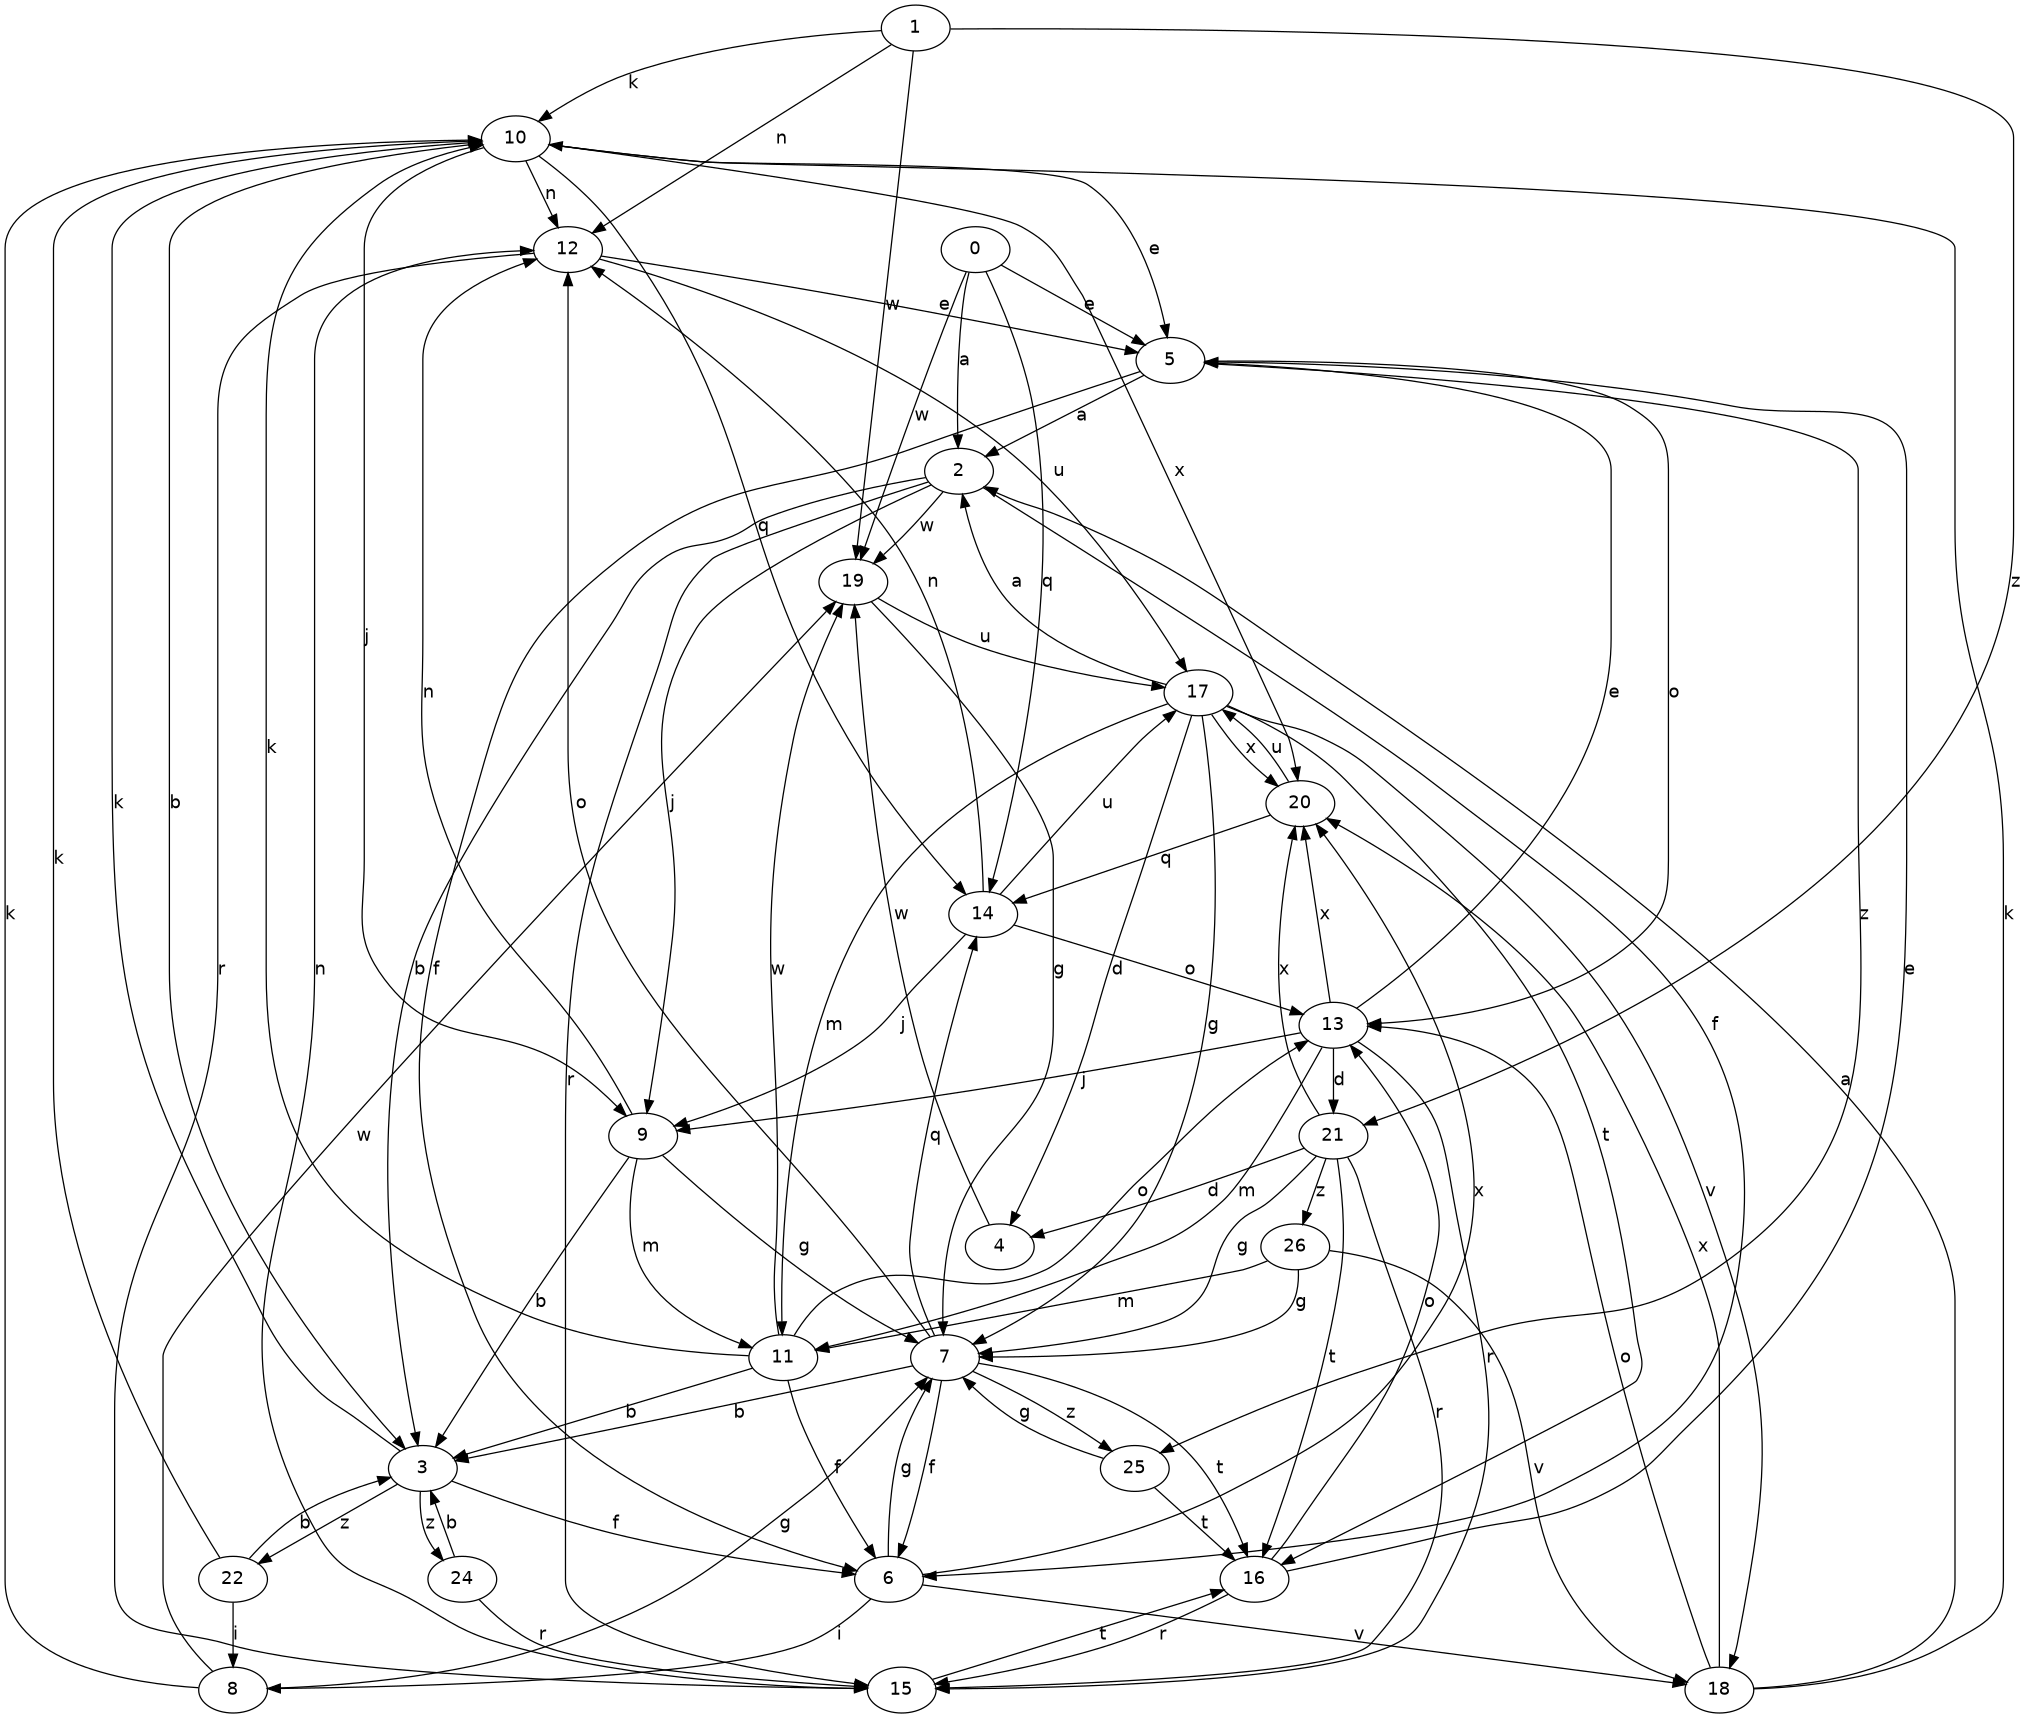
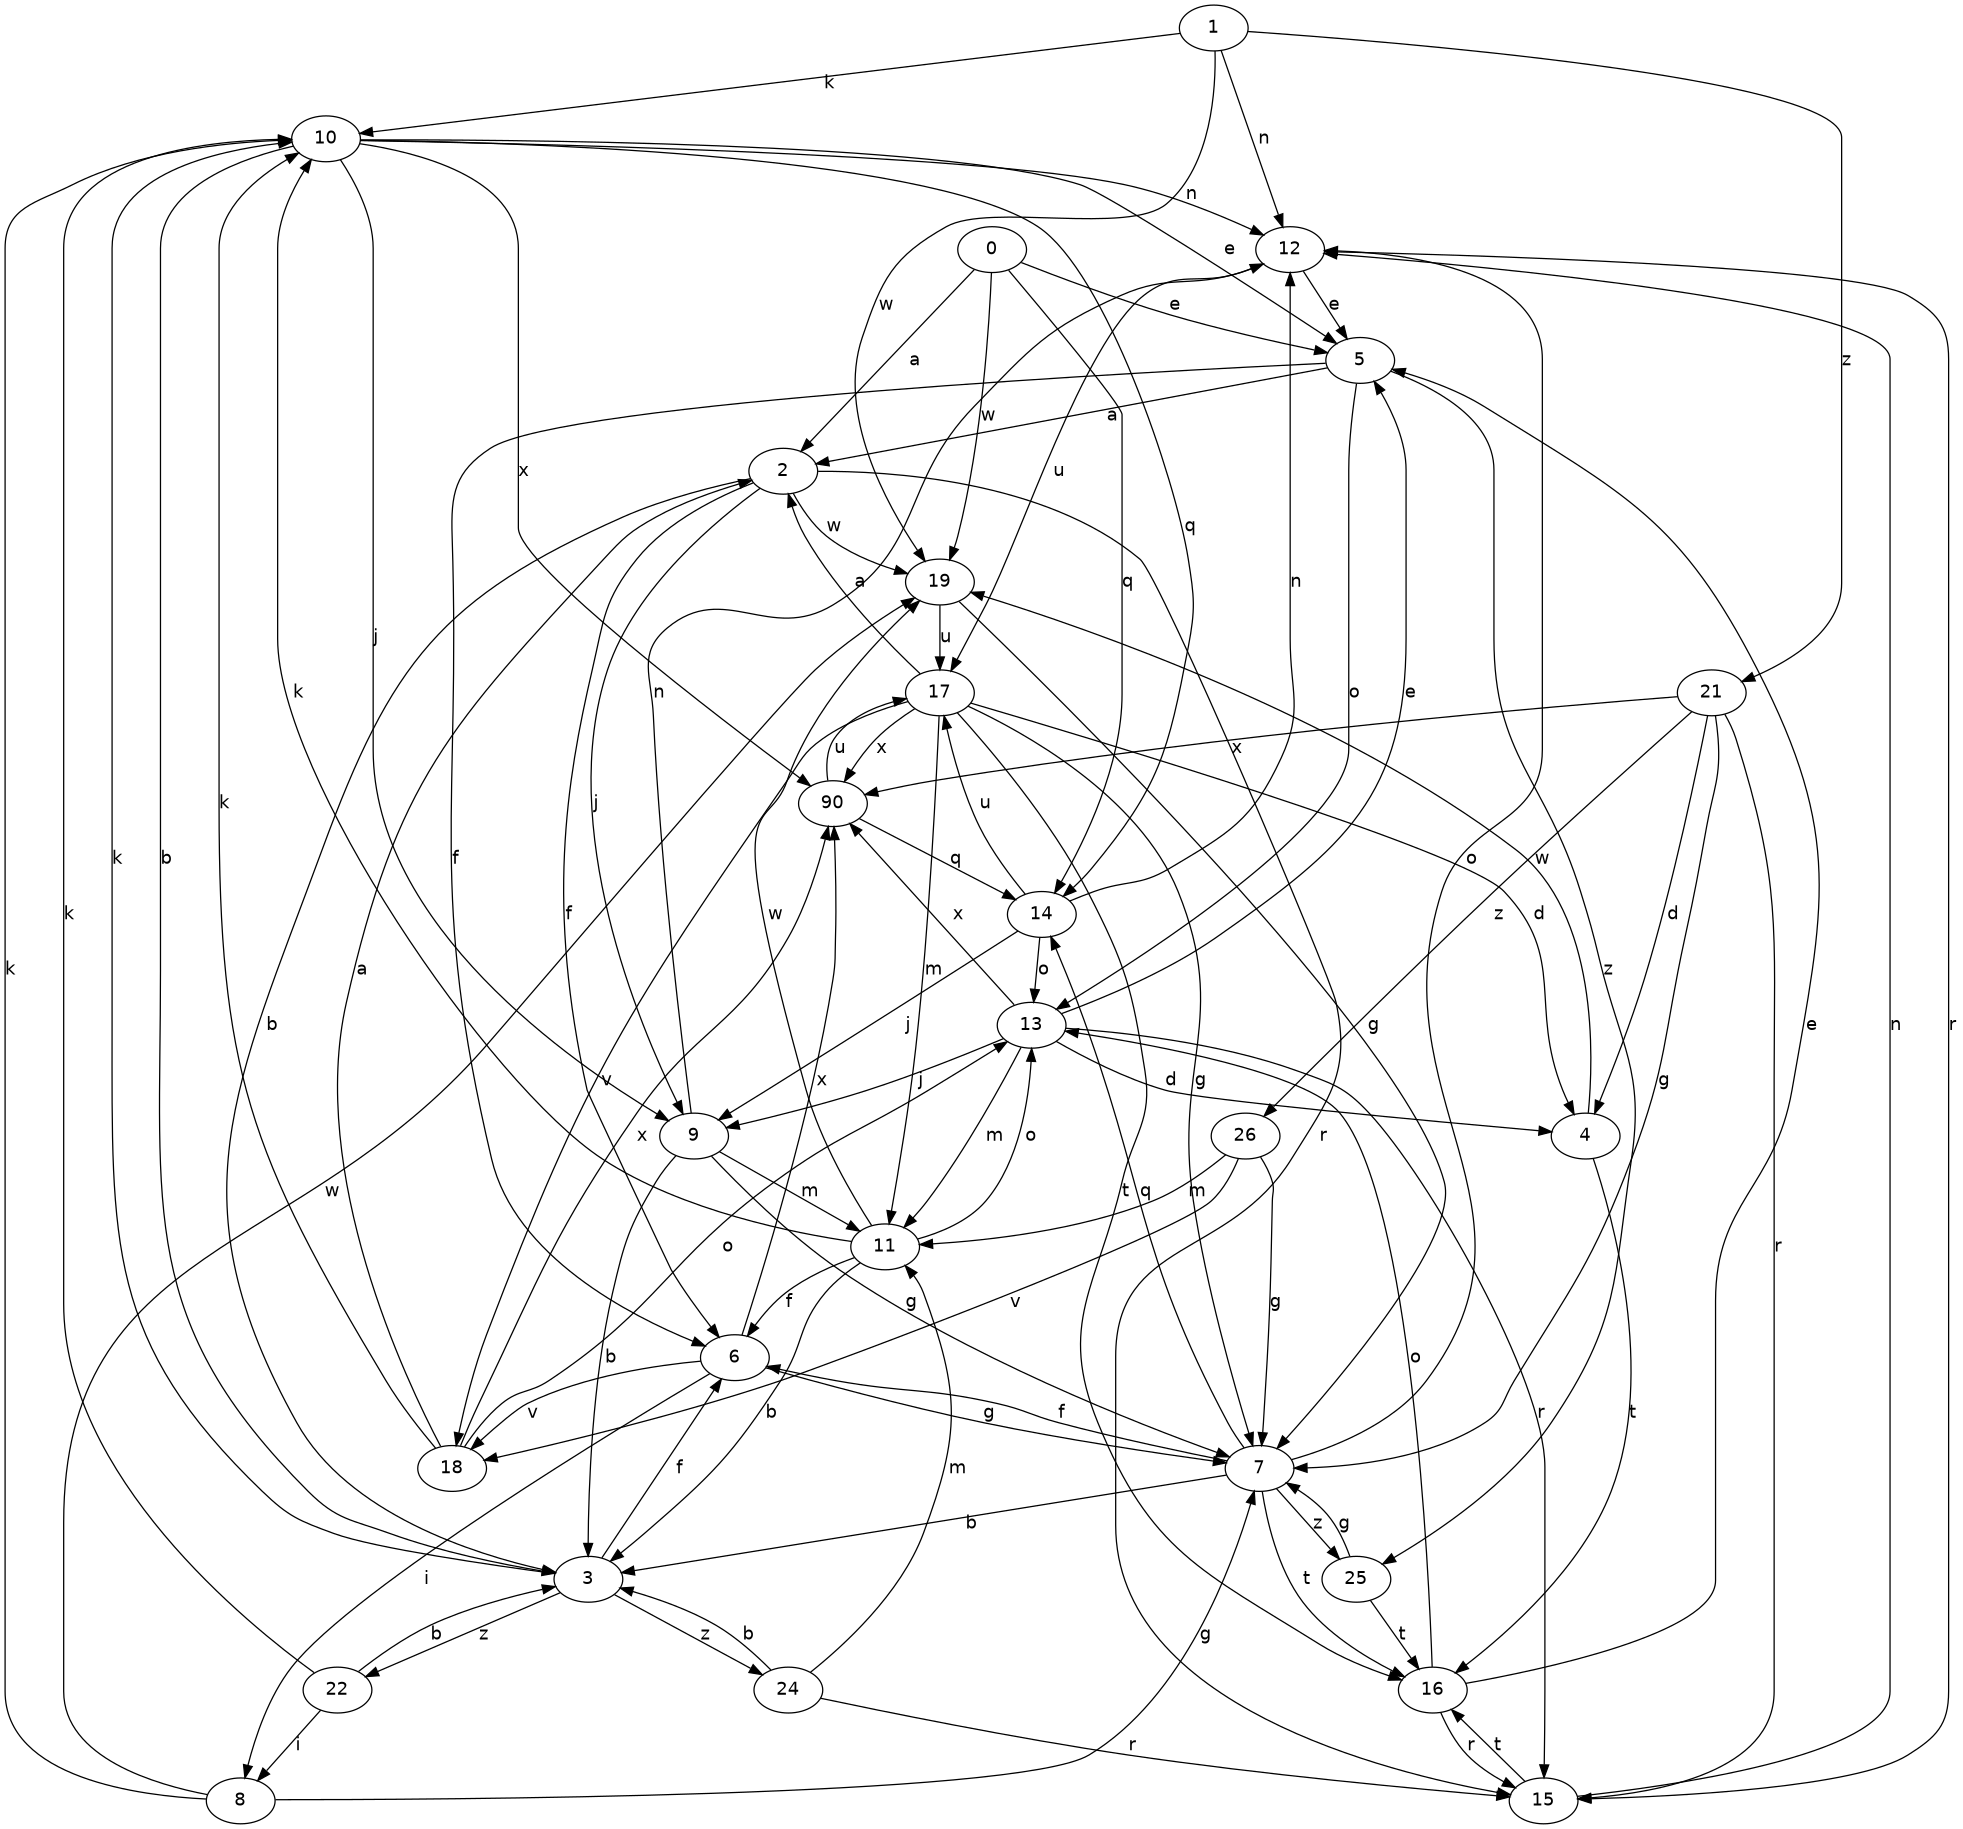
(1300, 804) -> (833, 804)
(1333, 1074) -> (1292, 1107)
(1325, 1355) -> (1625, 1438)
none -> (937, 1492)
